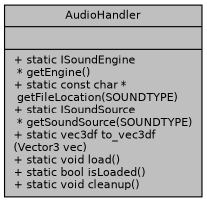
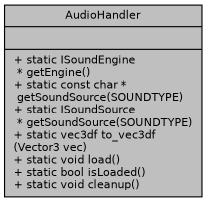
(96, 98) -> (99, 98)
